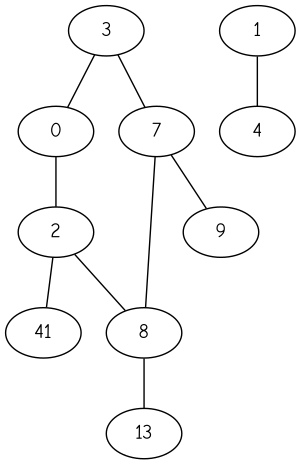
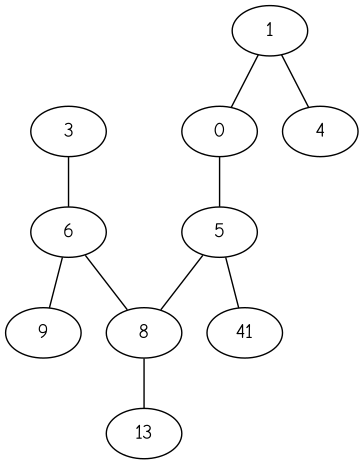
(81, 81) -> (245, 81)
(157, 131) -> (69, 232)
(56, 232) -> (220, 232)
